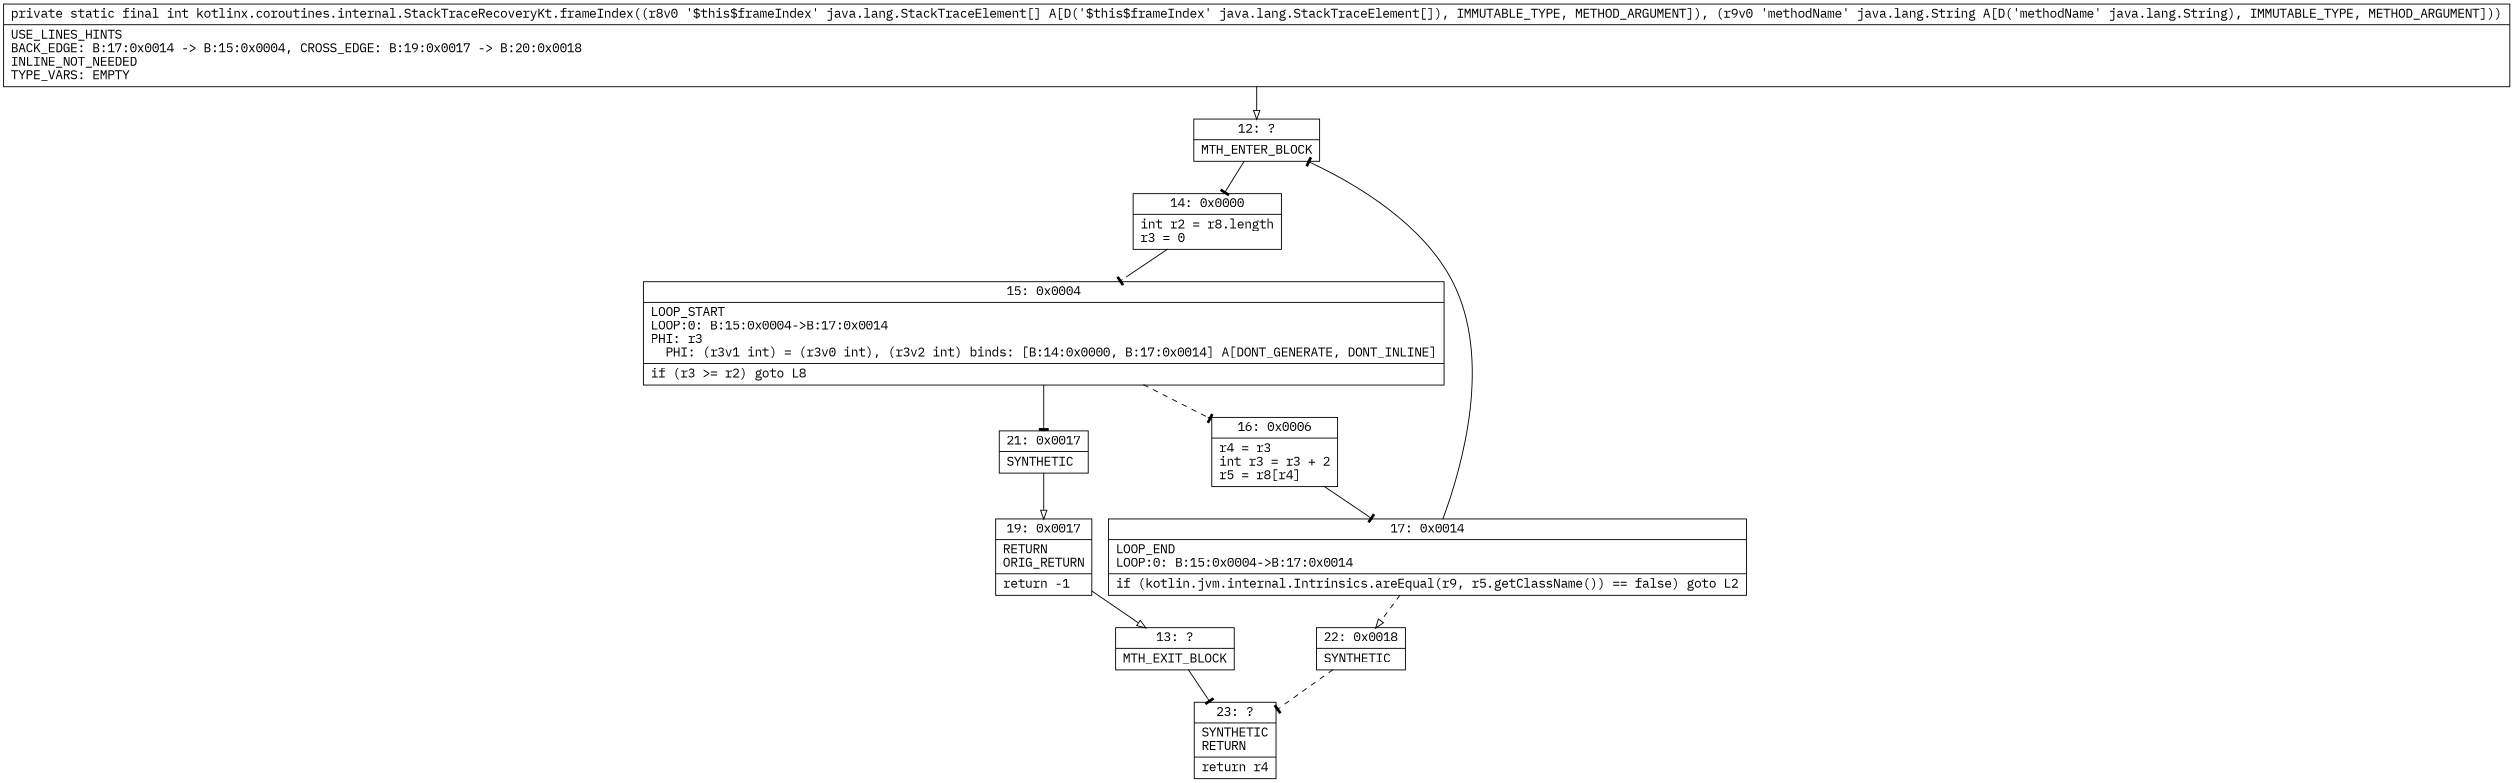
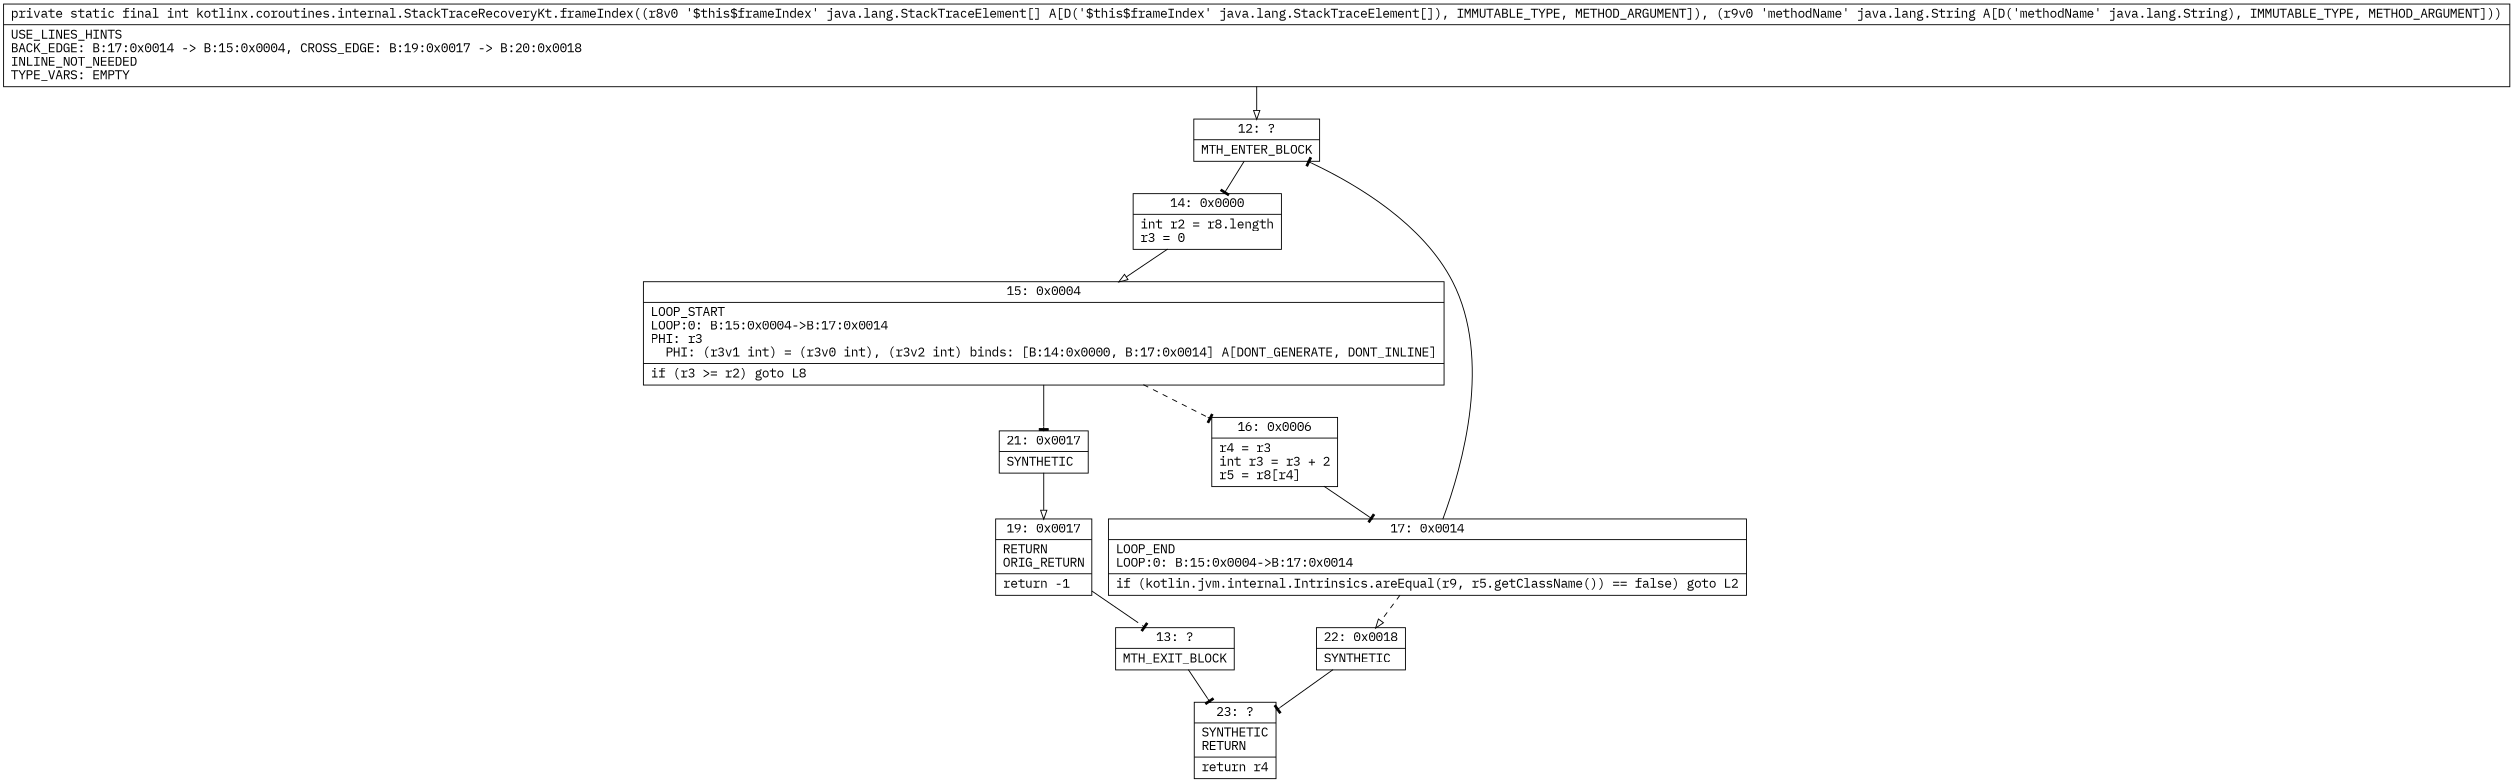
(1147, 263) -> (1147, 263)
(1115, 607) -> (1115, 607)
(1307, 689) -> (1307, 689)
